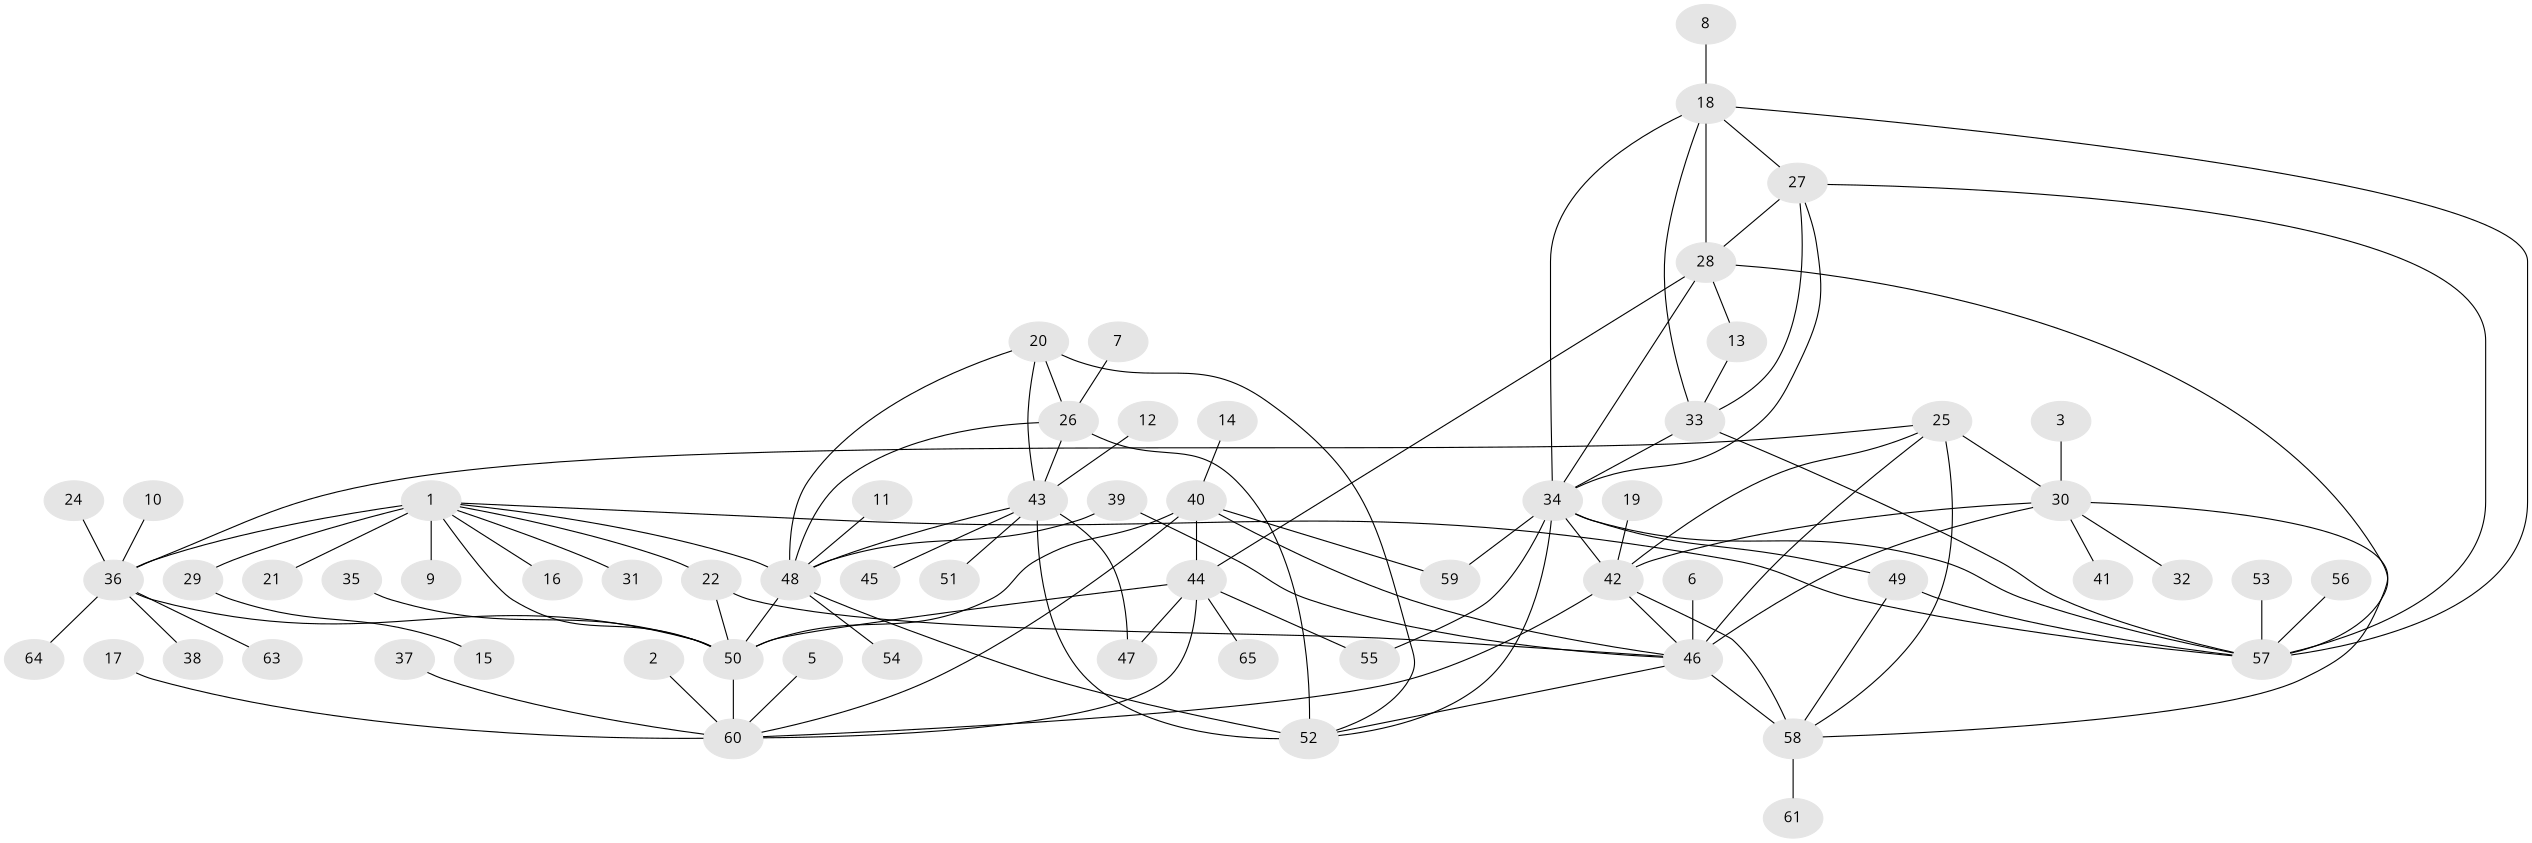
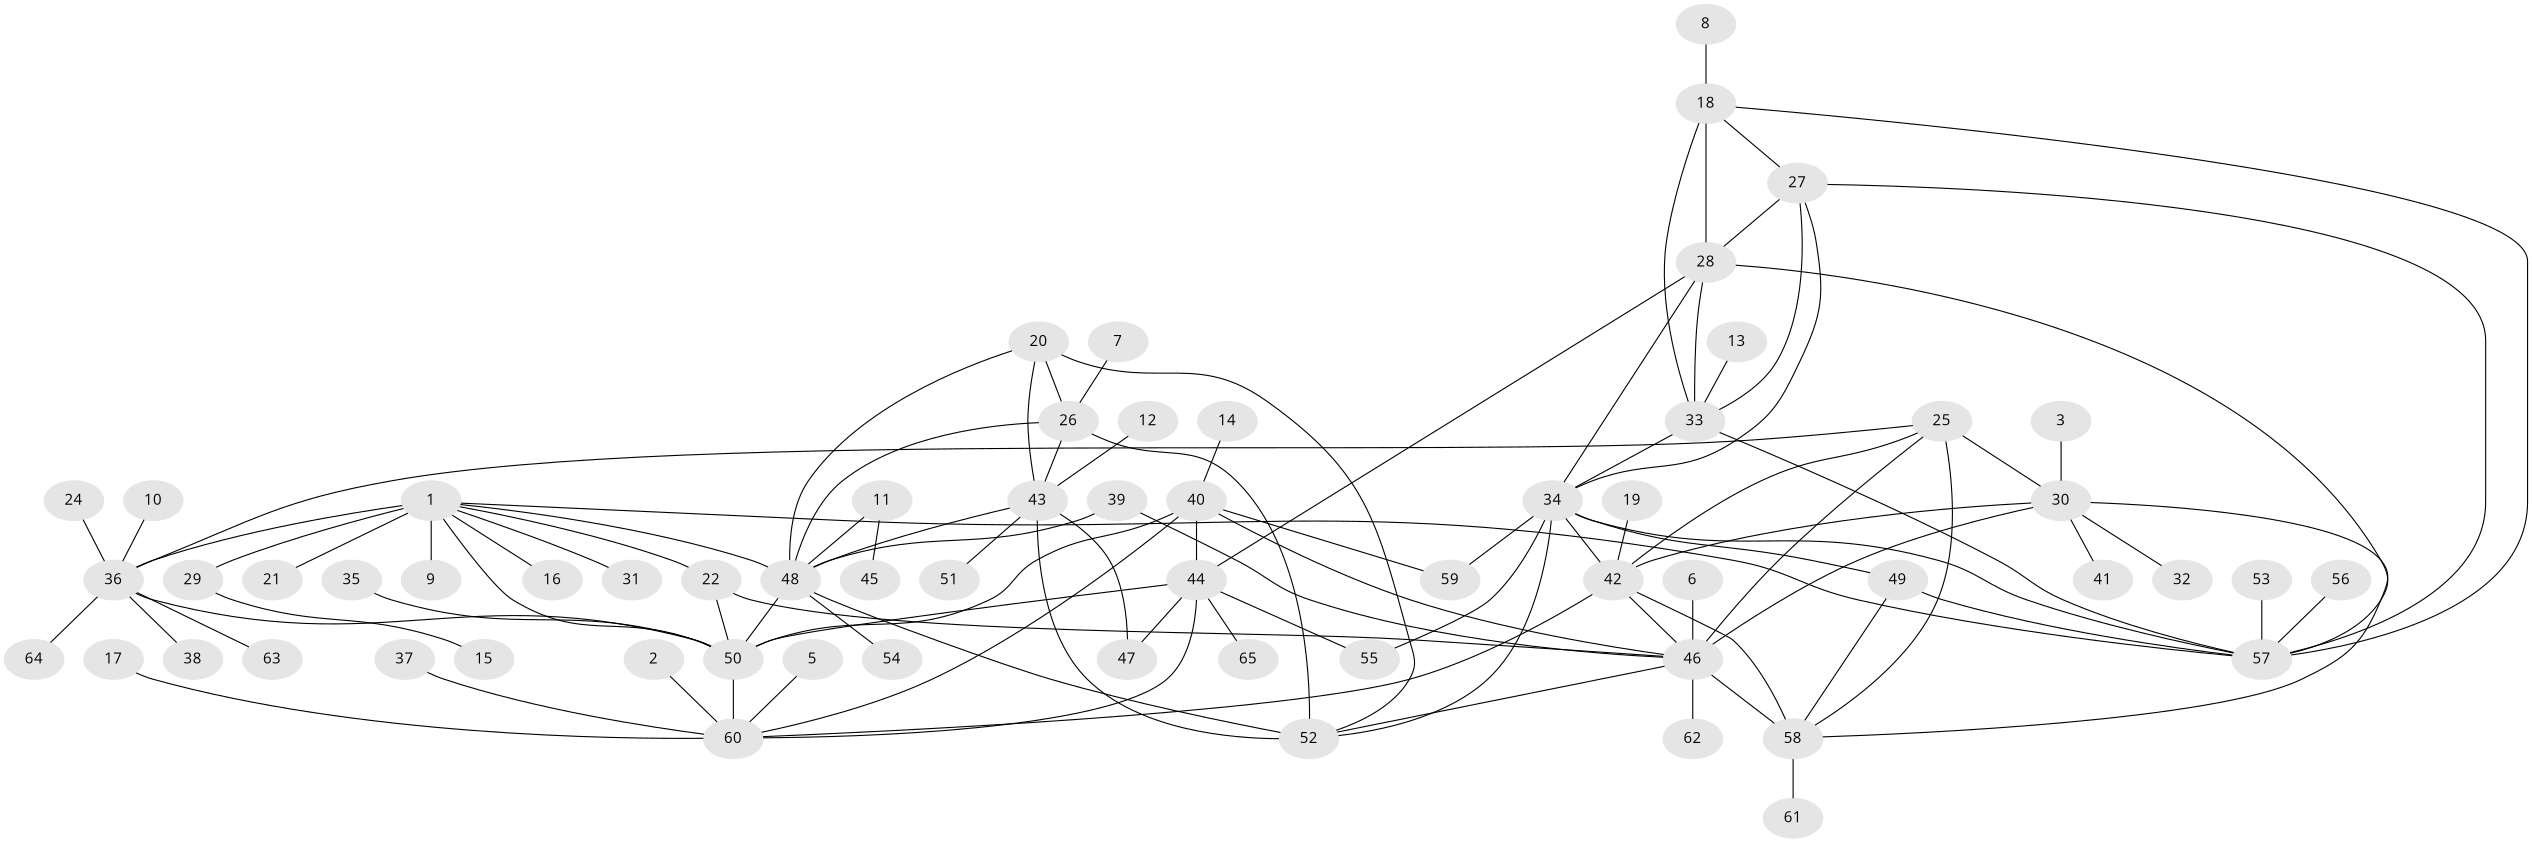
(1551, 268) -> none
(1721, 302) -> (1696, 342)
(972, 532) -> (877, 537)
none -> (1693, 739)
